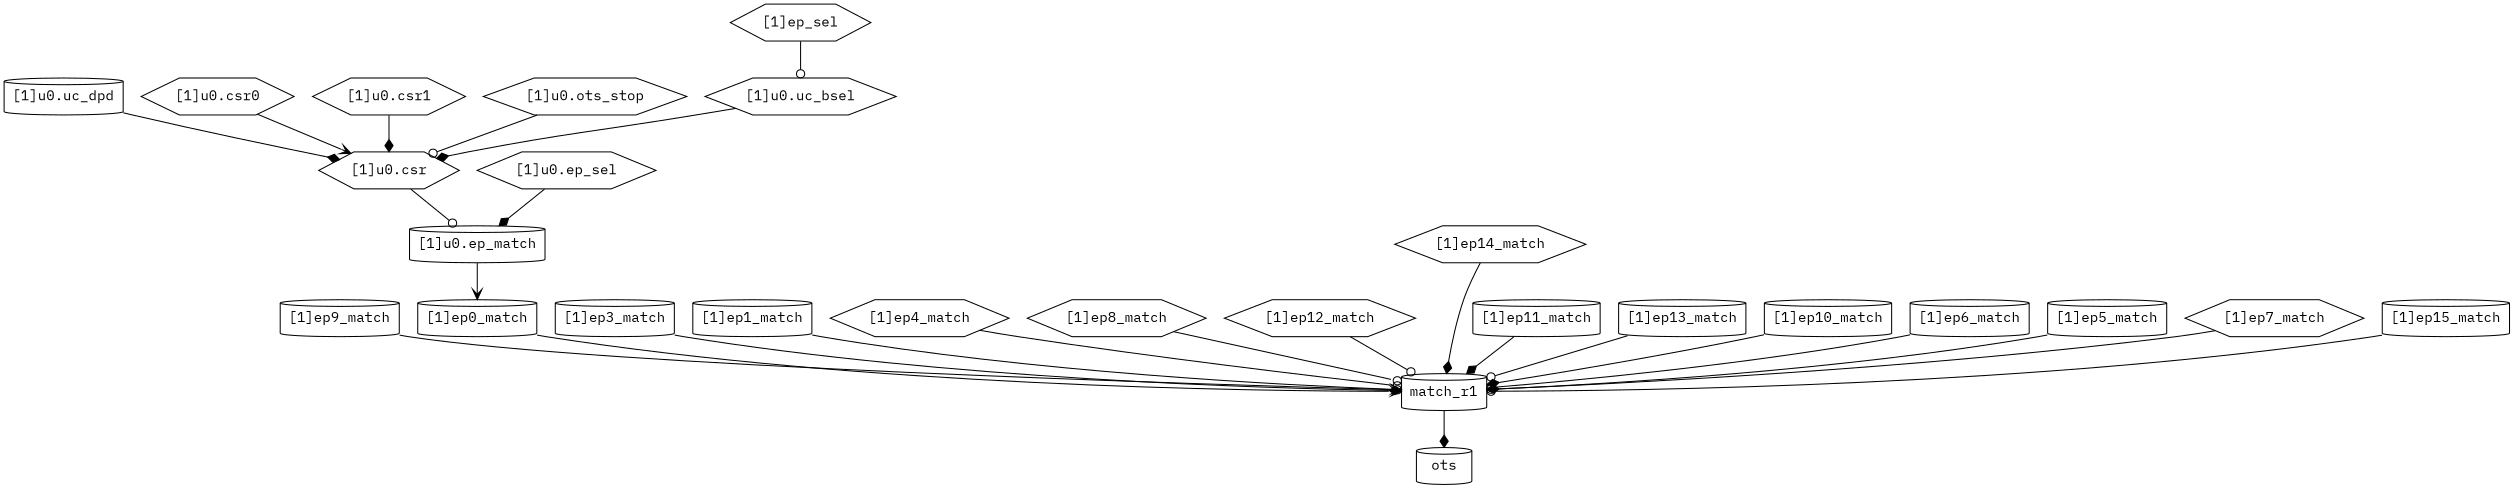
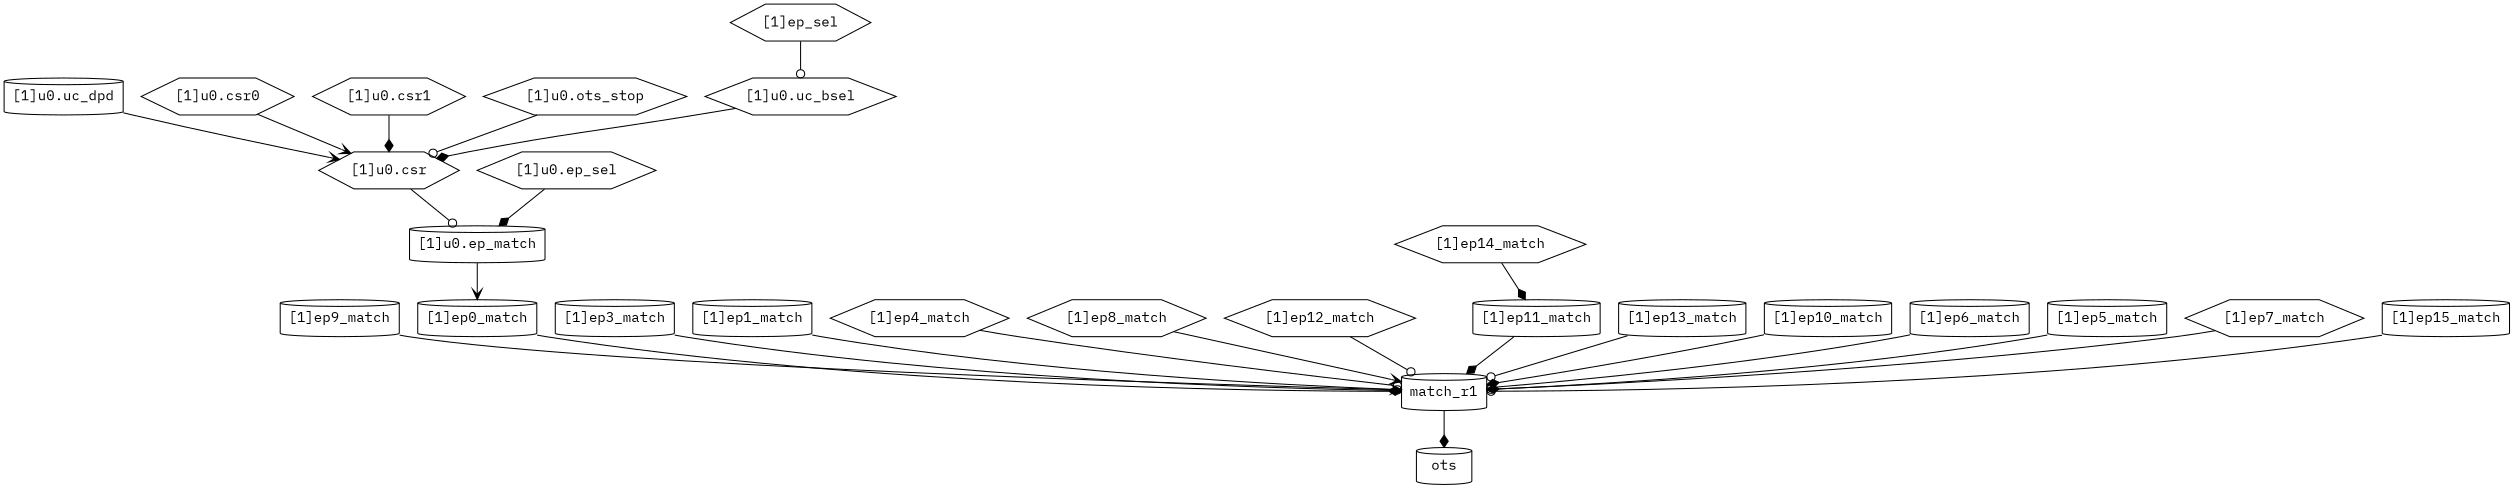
(226, 136) -> (226, 136)
(1460, 311) -> (1510, 276)
(1282, 356) -> (1282, 356)
(962, 378) -> (962, 378)
